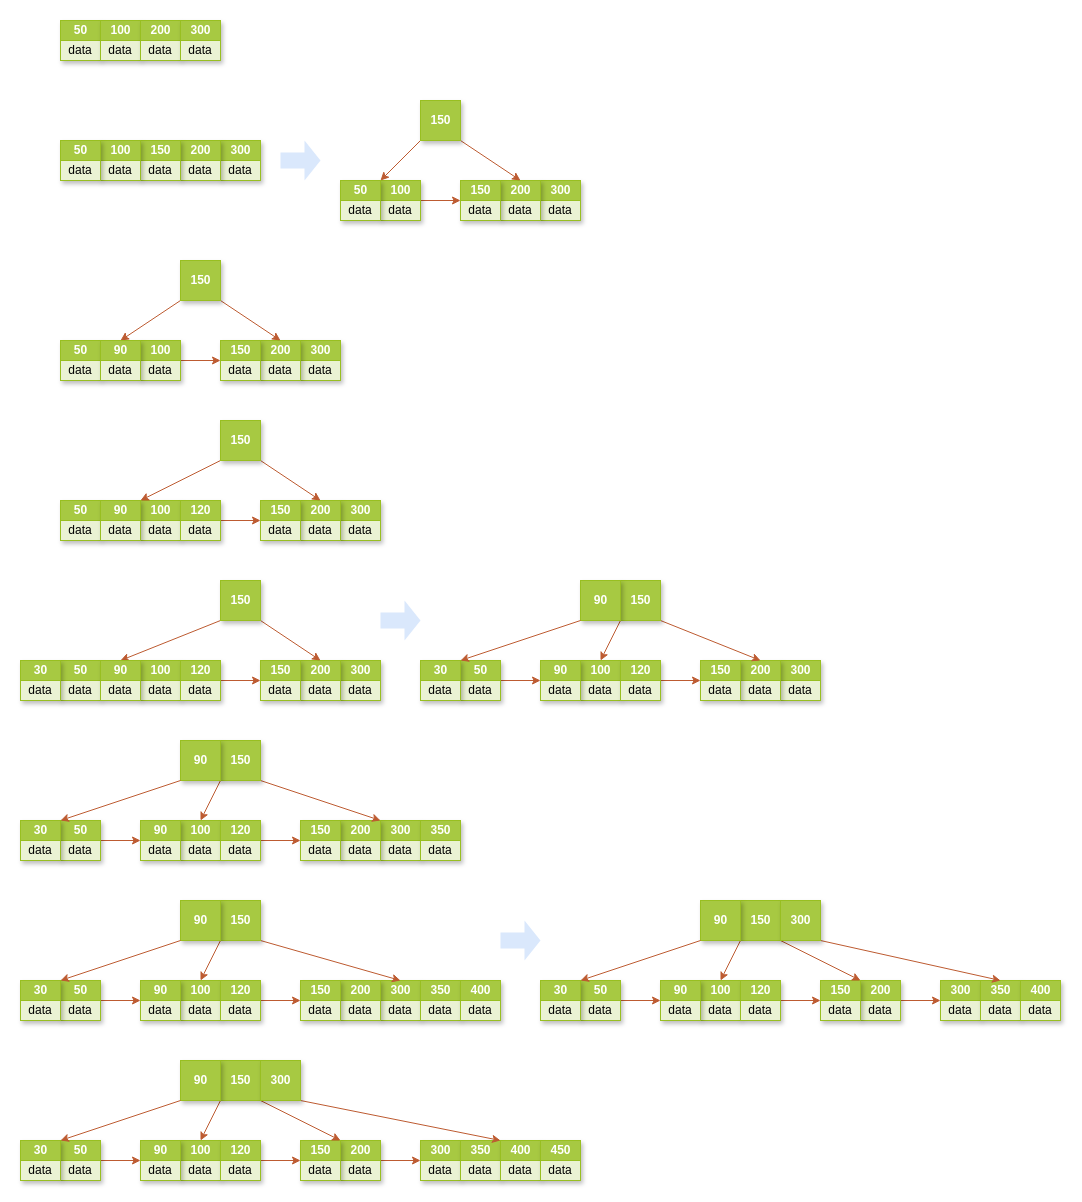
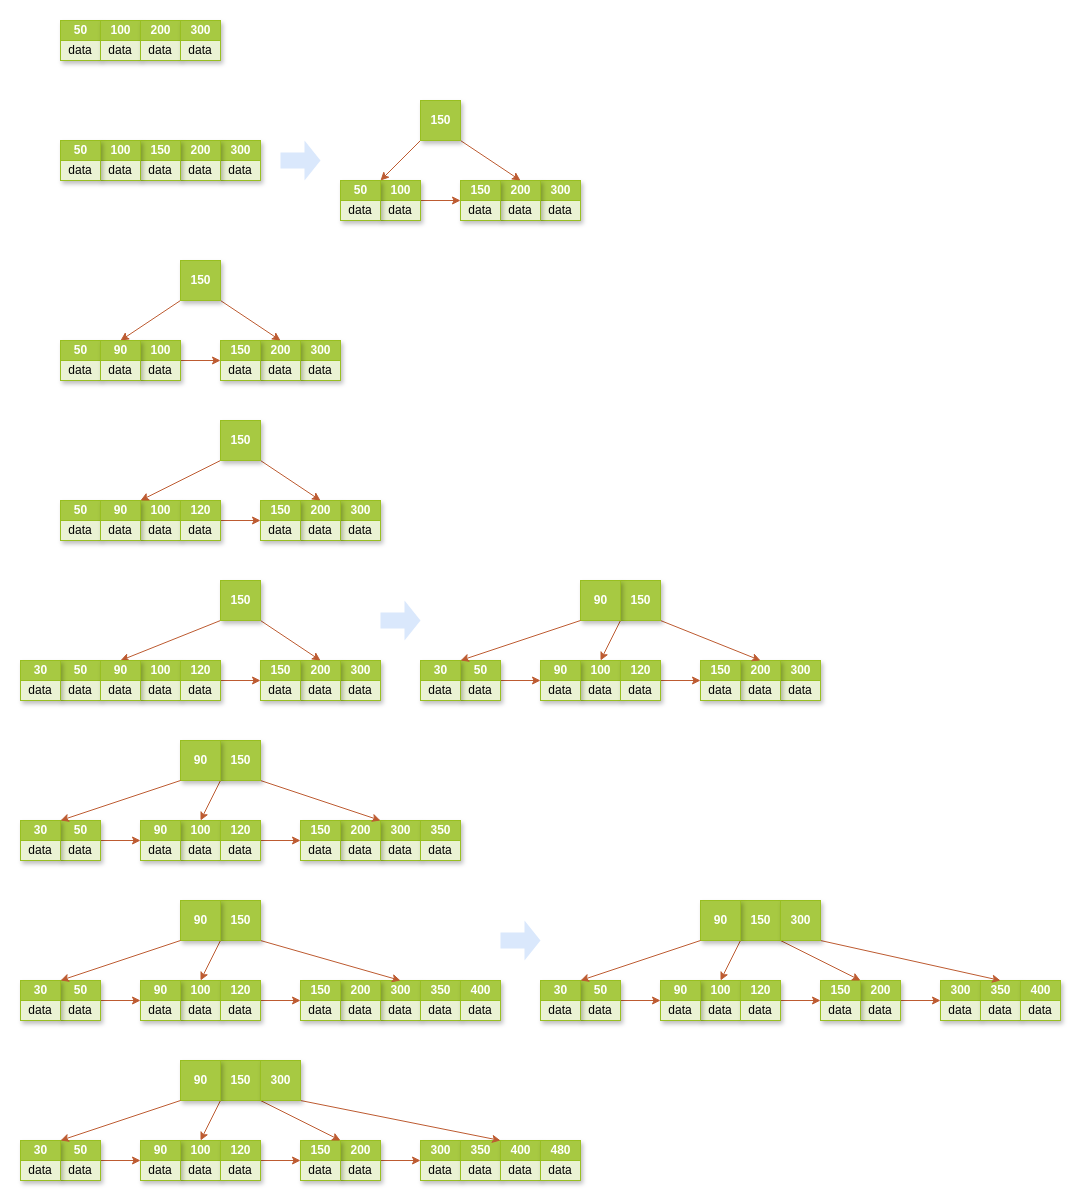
(561, 1151) -> (561, 1151)
